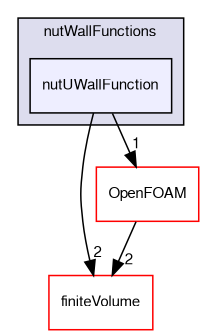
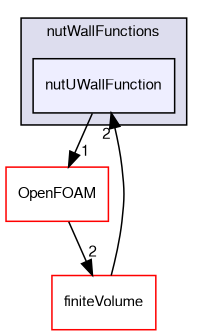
(81, 187) -> (124, 202)
